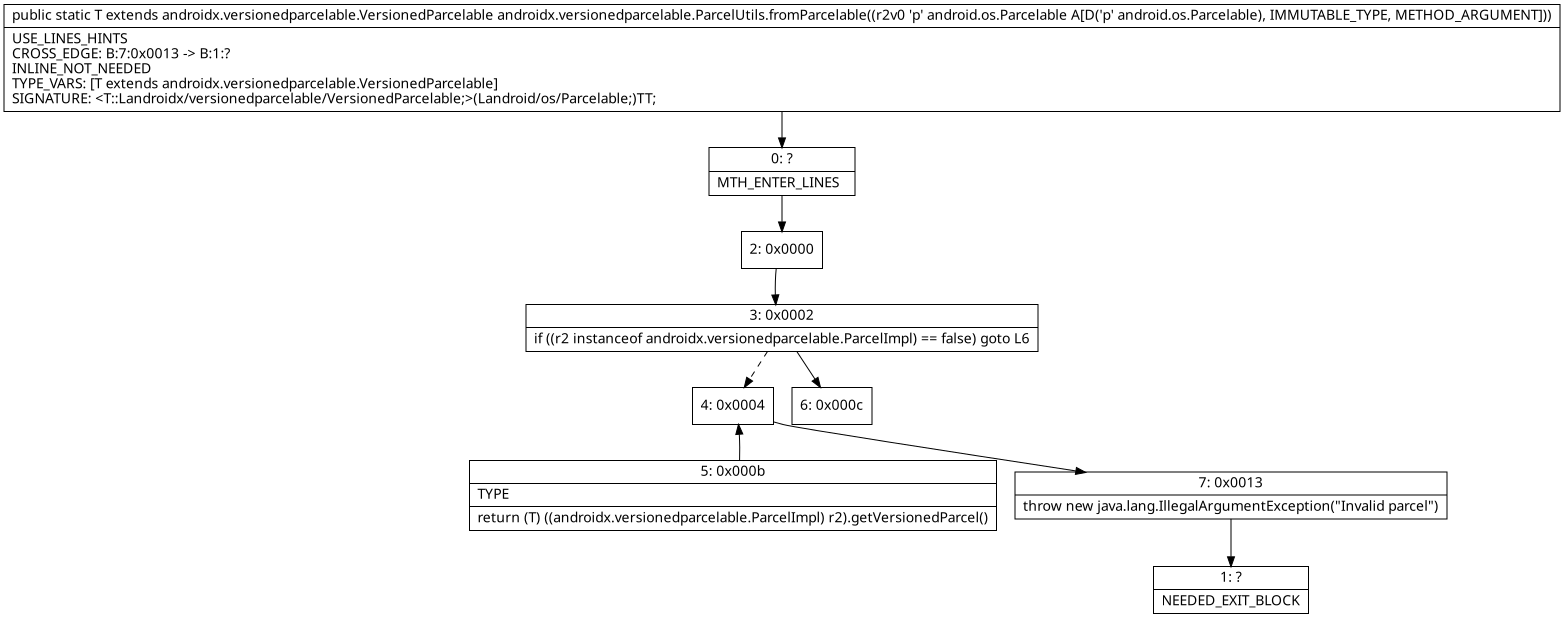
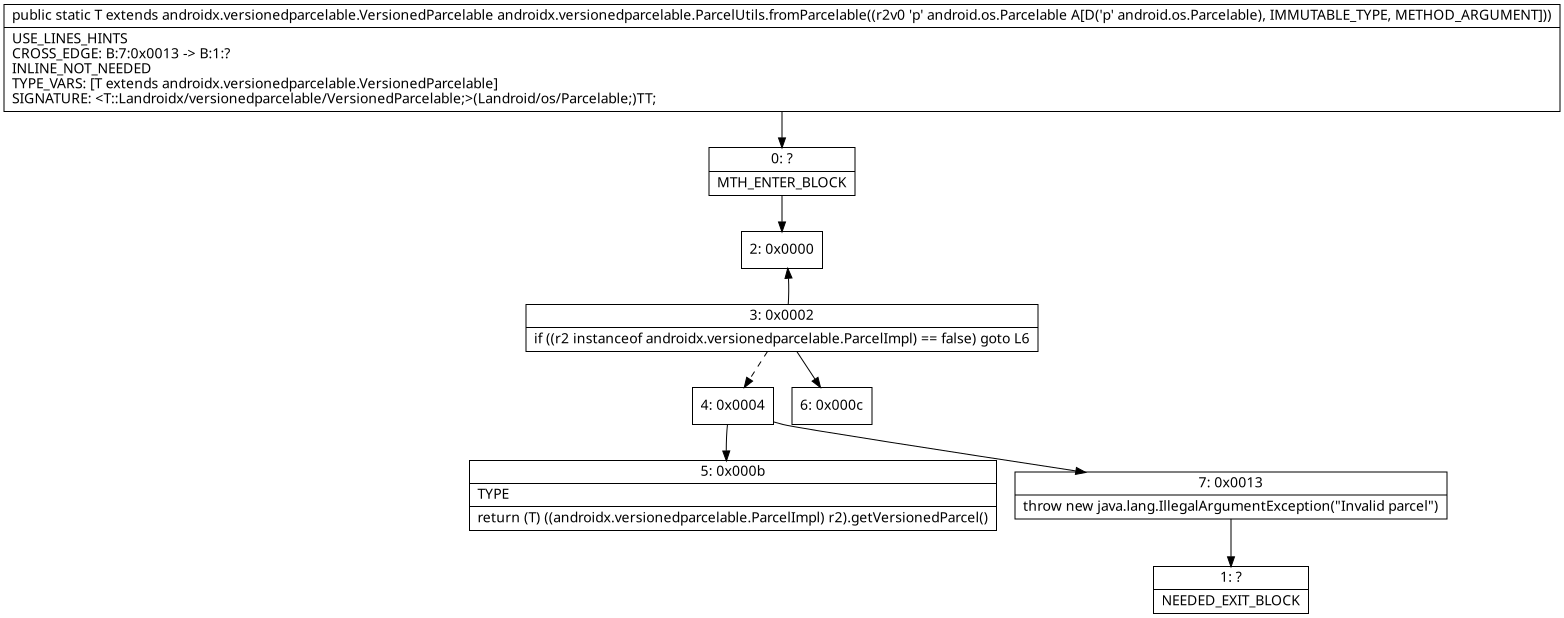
(778, 183) -> (782, 183)
(775, 282) -> (789, 292)
(740, 448) -> (727, 438)
